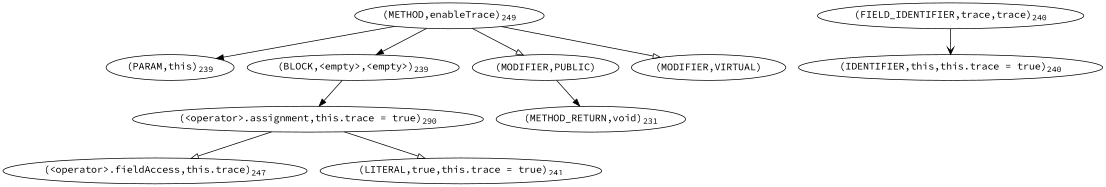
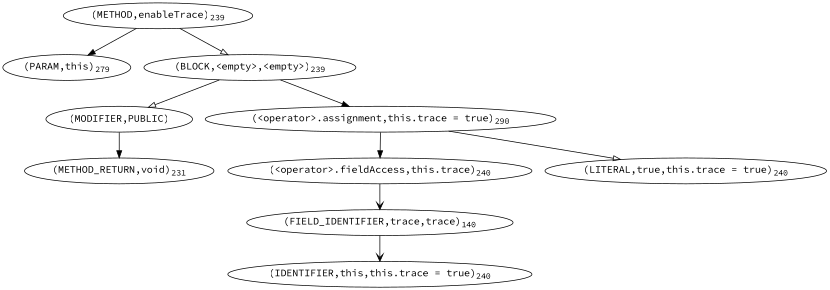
(509, 15) -> (218, 15)
(1040, 15) -> (469, 222)
(405, 40) -> (201, 40)
(495, 40) -> (187, 92)
(206, 66) -> (103, 66)
(709, 67) -> none
(235, 144) -> (380, 142)
(259, 170) -> (484, 170)
(556, 170) -> (781, 170)
none -> (380, 193)
